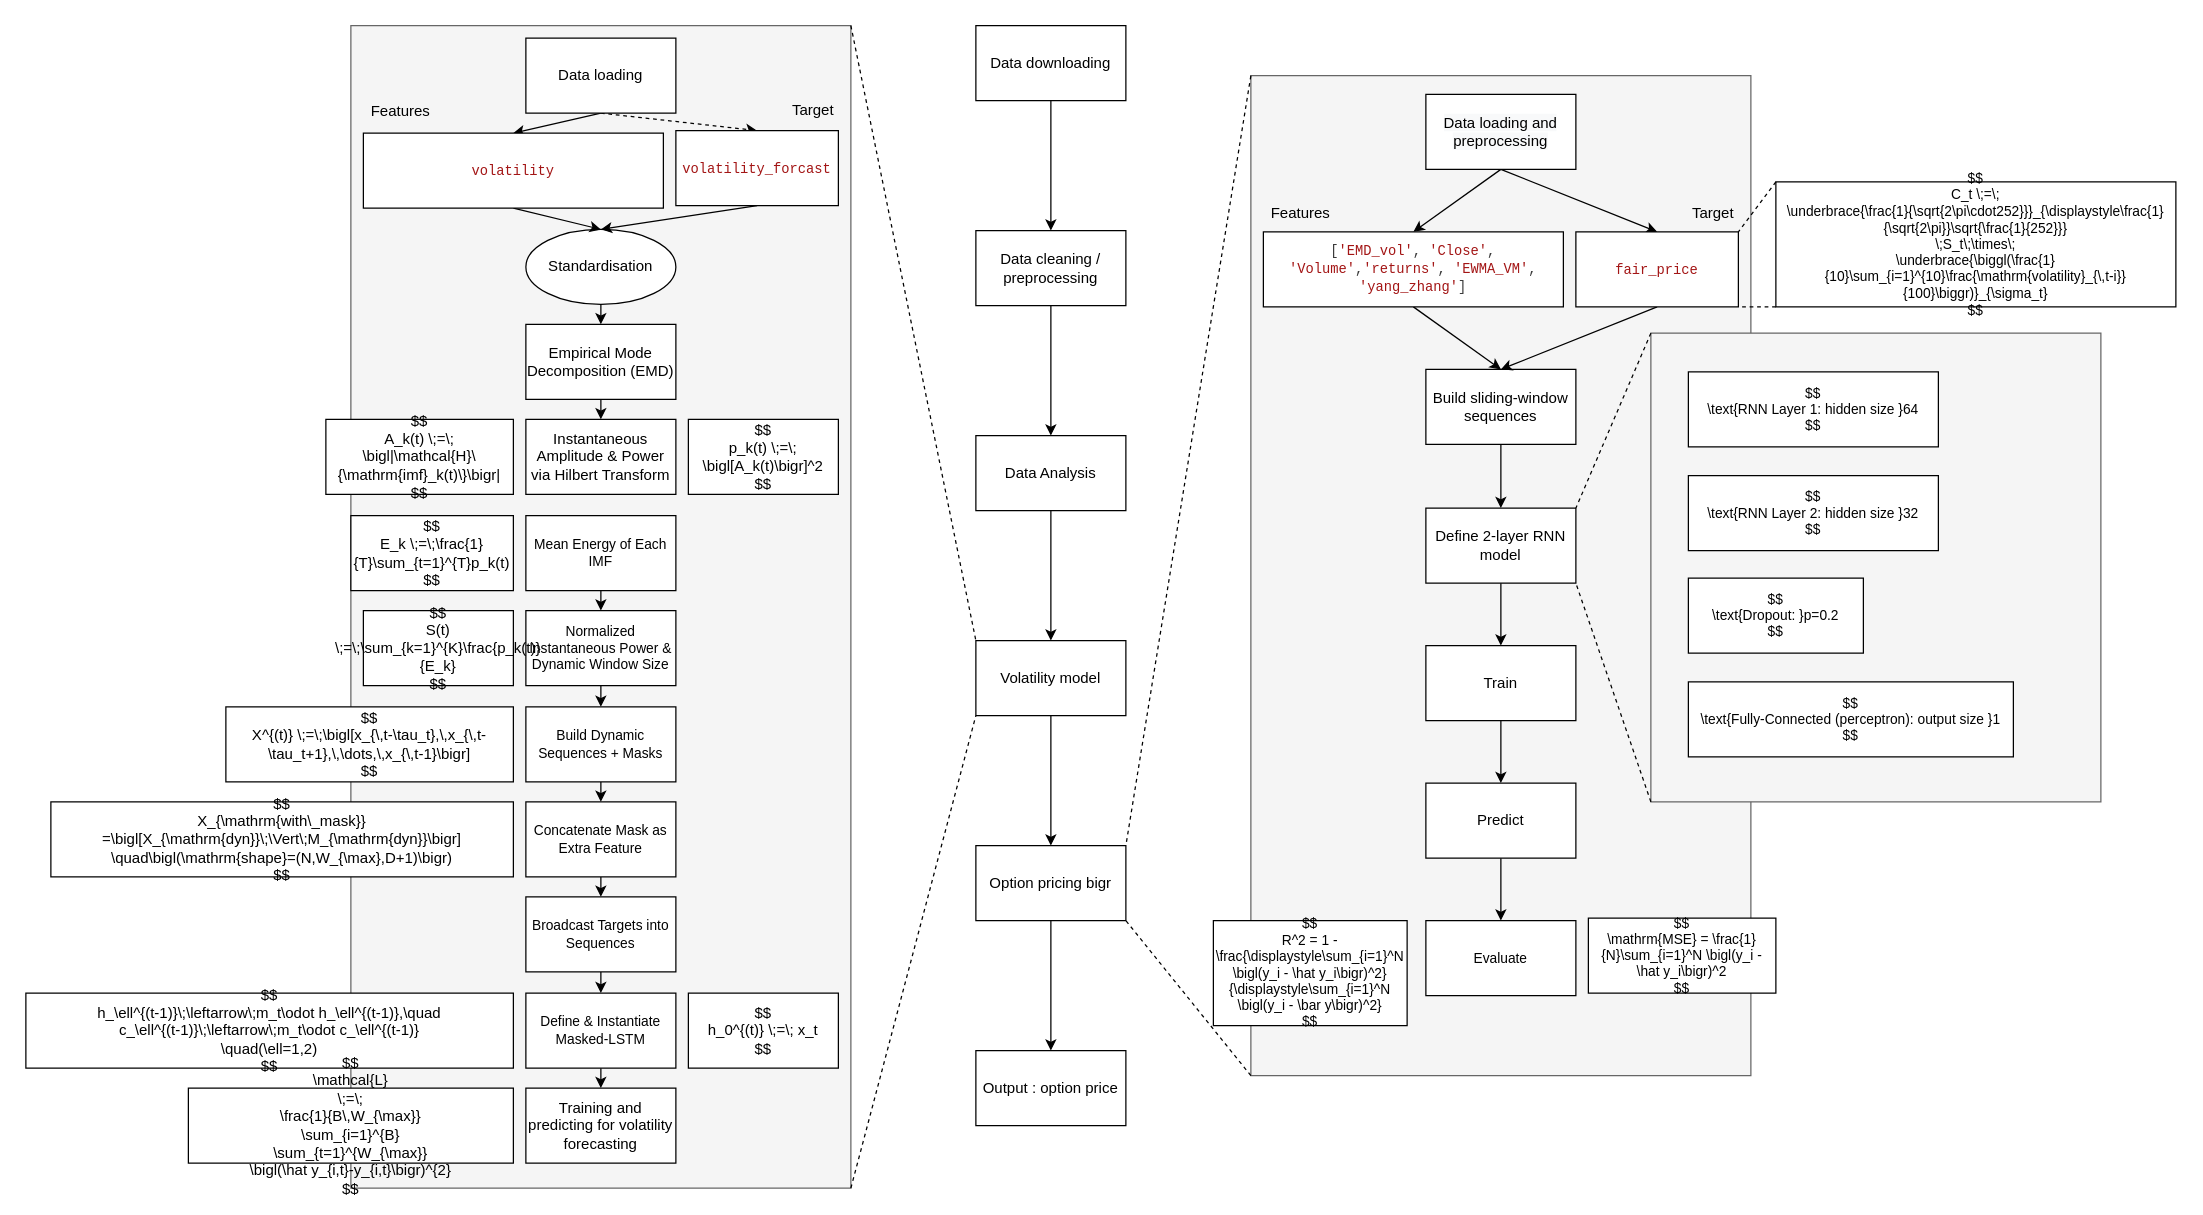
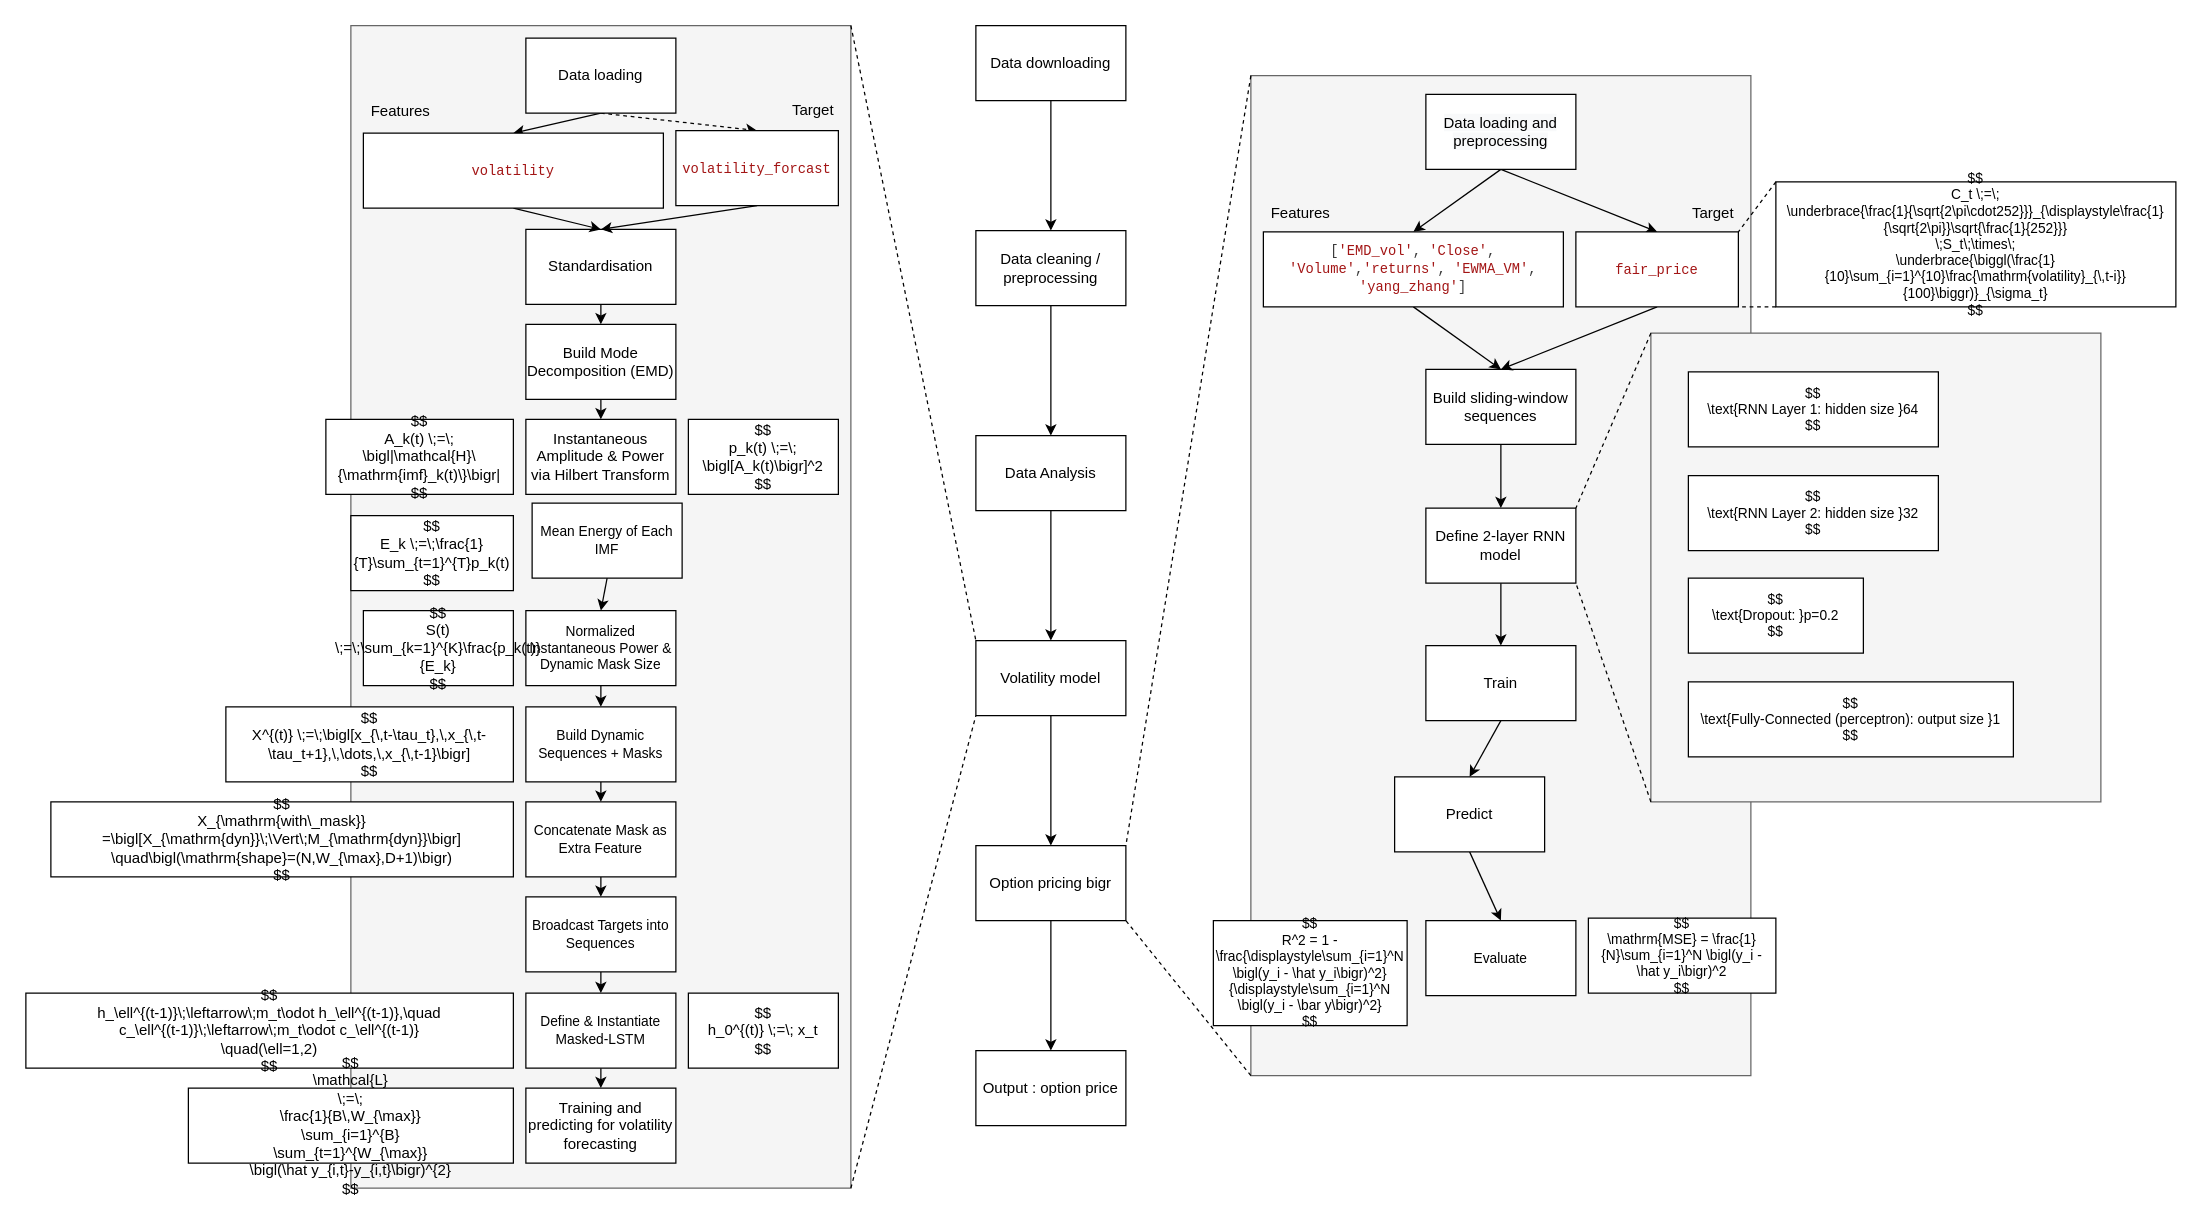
(601, 267) -> (601, 267)
(601, 362) -> (601, 362)
(601, 553) -> (607, 541)
(601, 648) -> (601, 648)
(1501, 821) -> (1469, 814)
